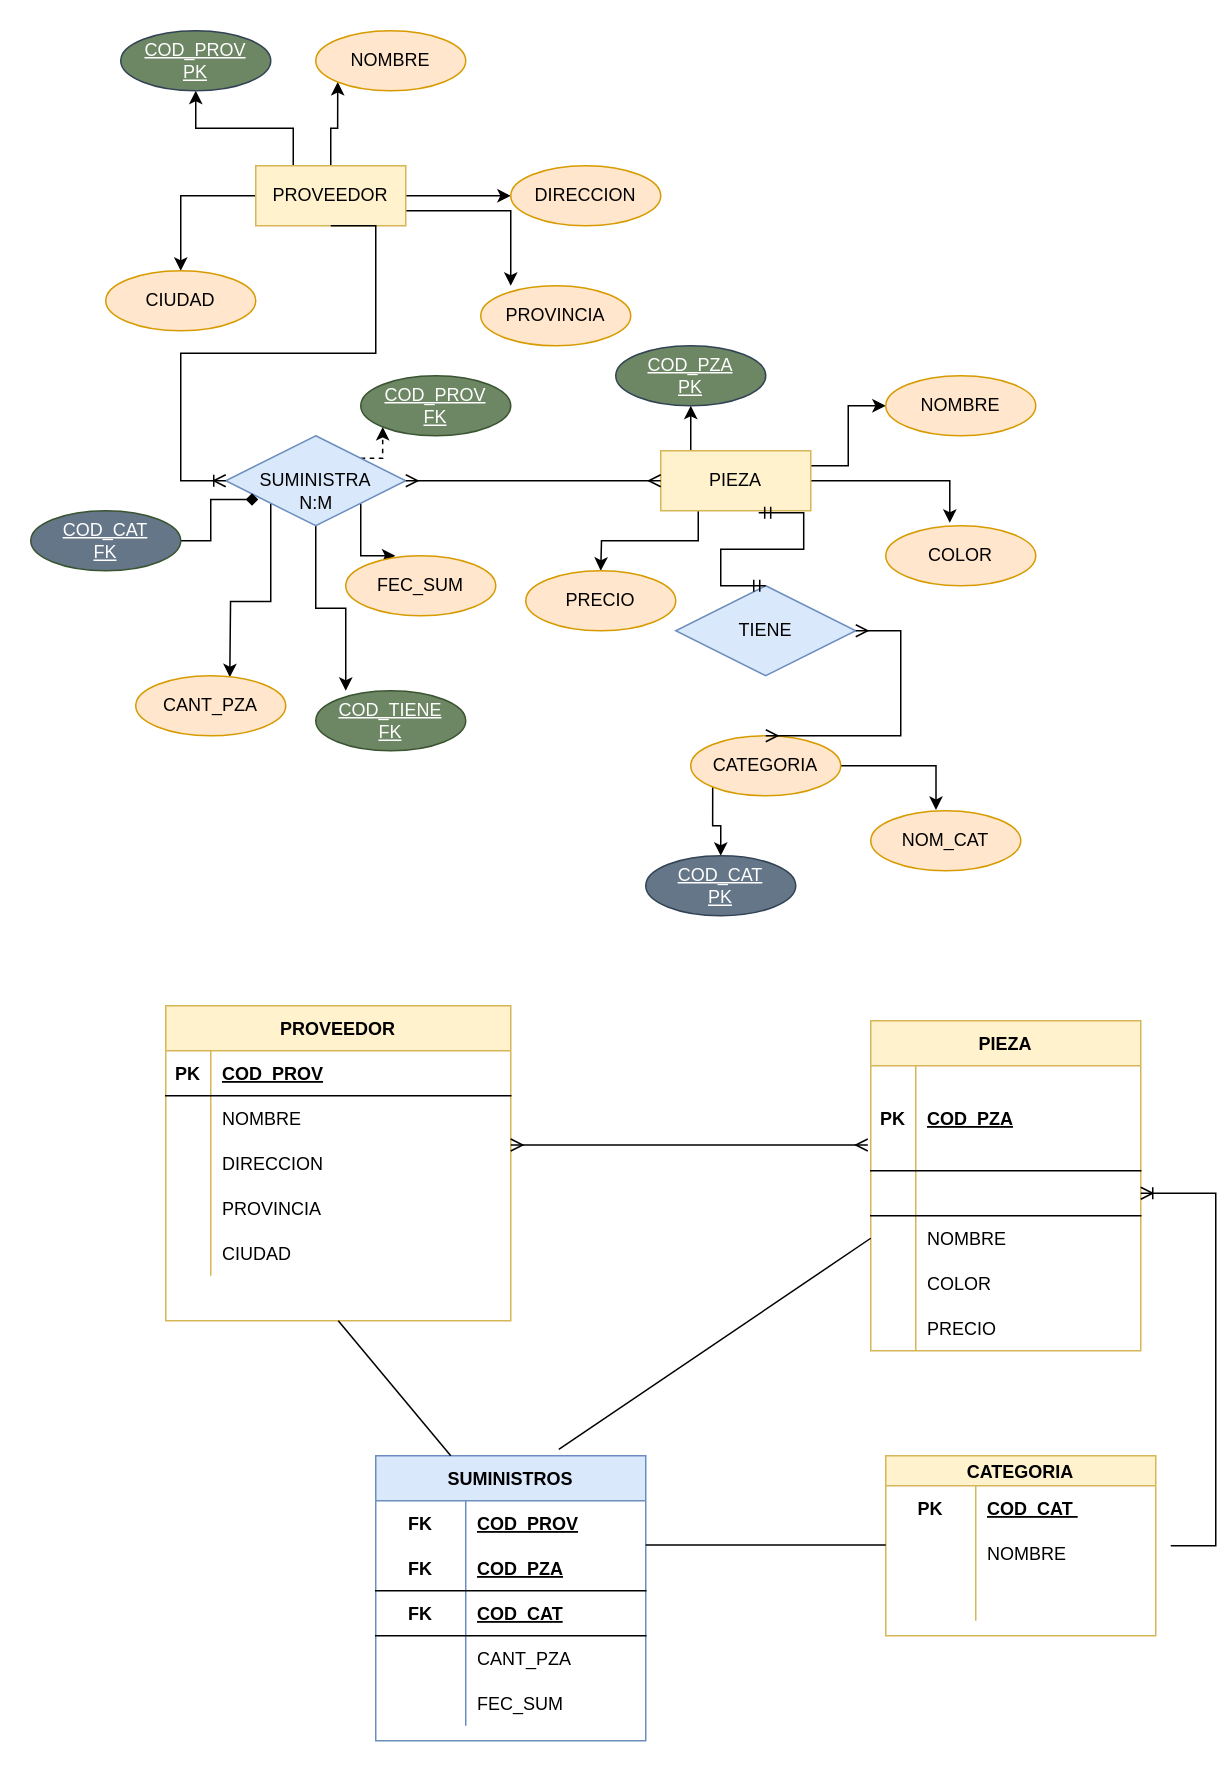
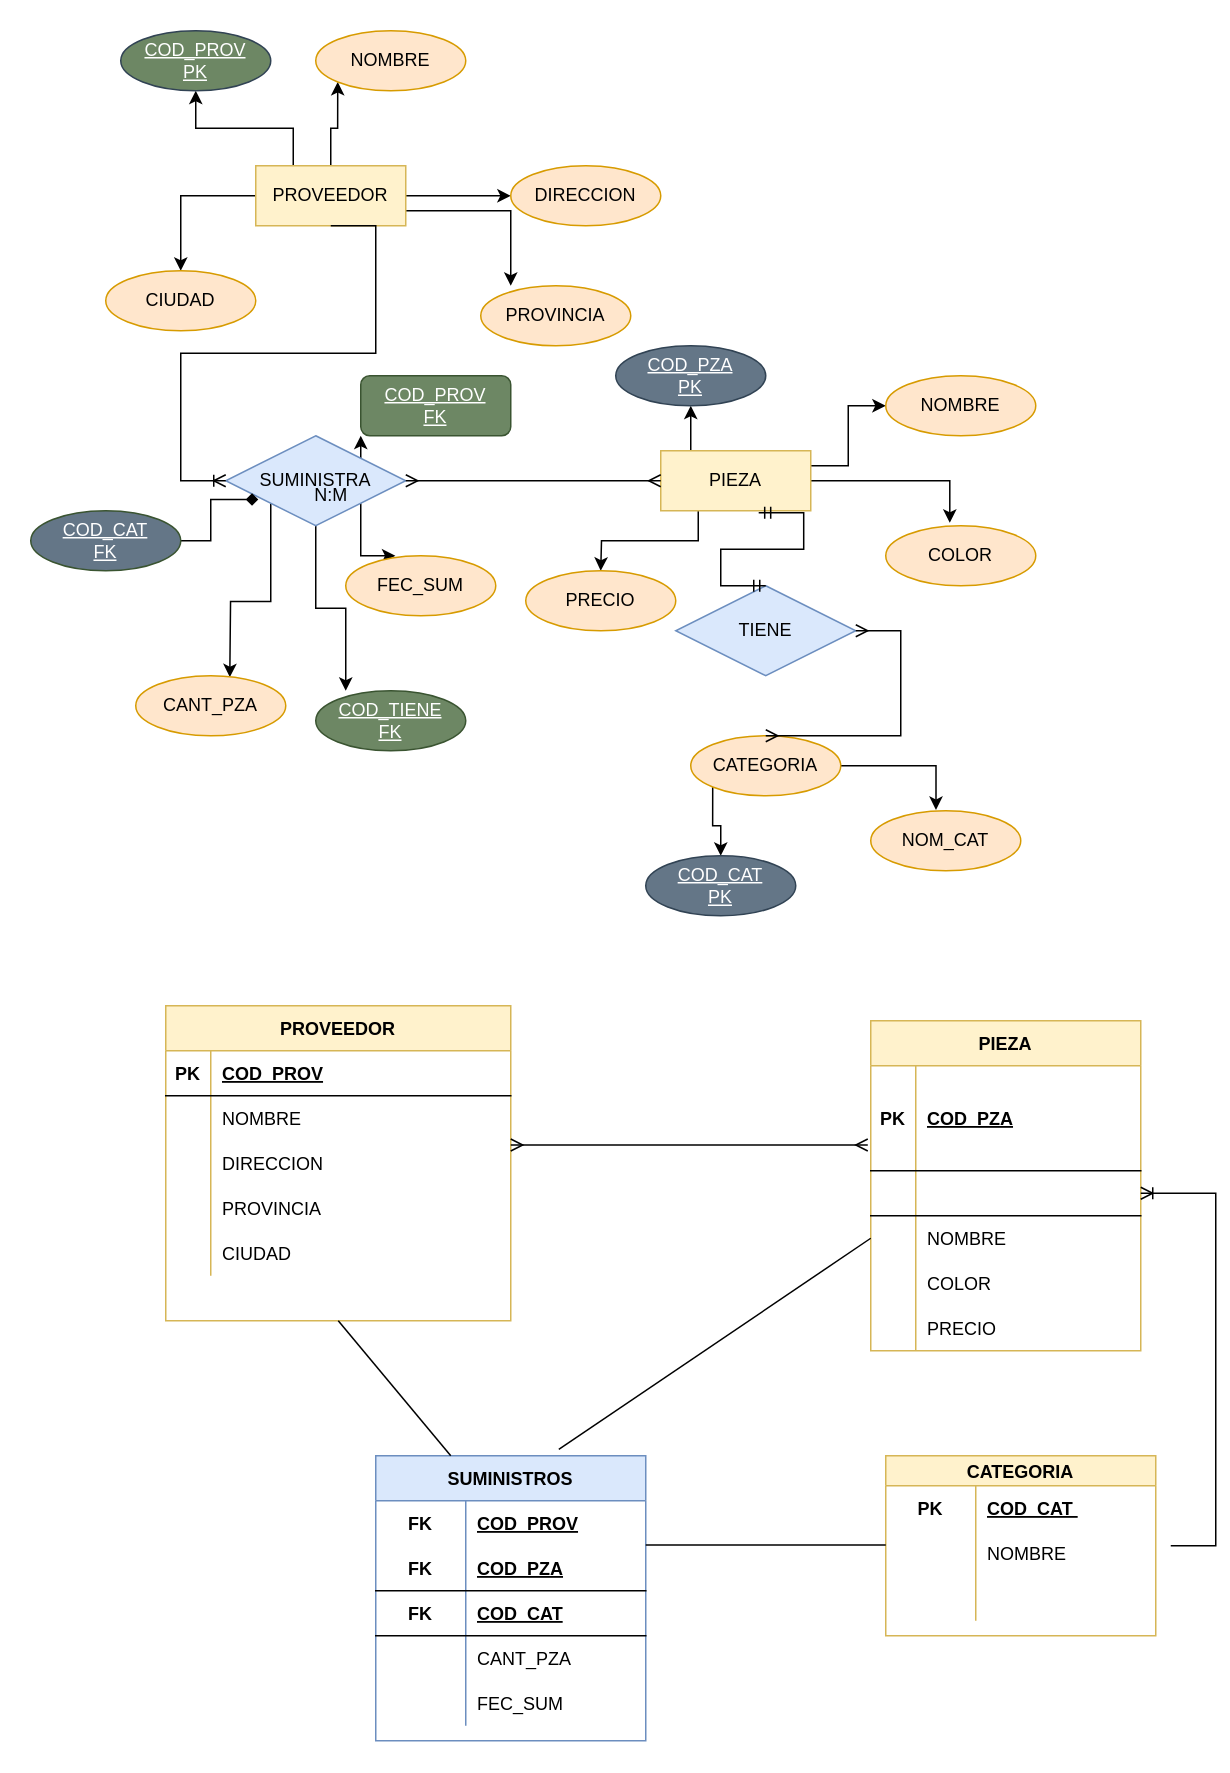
(691, 376) -> (691, 376)
(436, 406) -> (436, 406)
(383, 458) -> (361, 452)
(316, 503) -> (331, 496)
